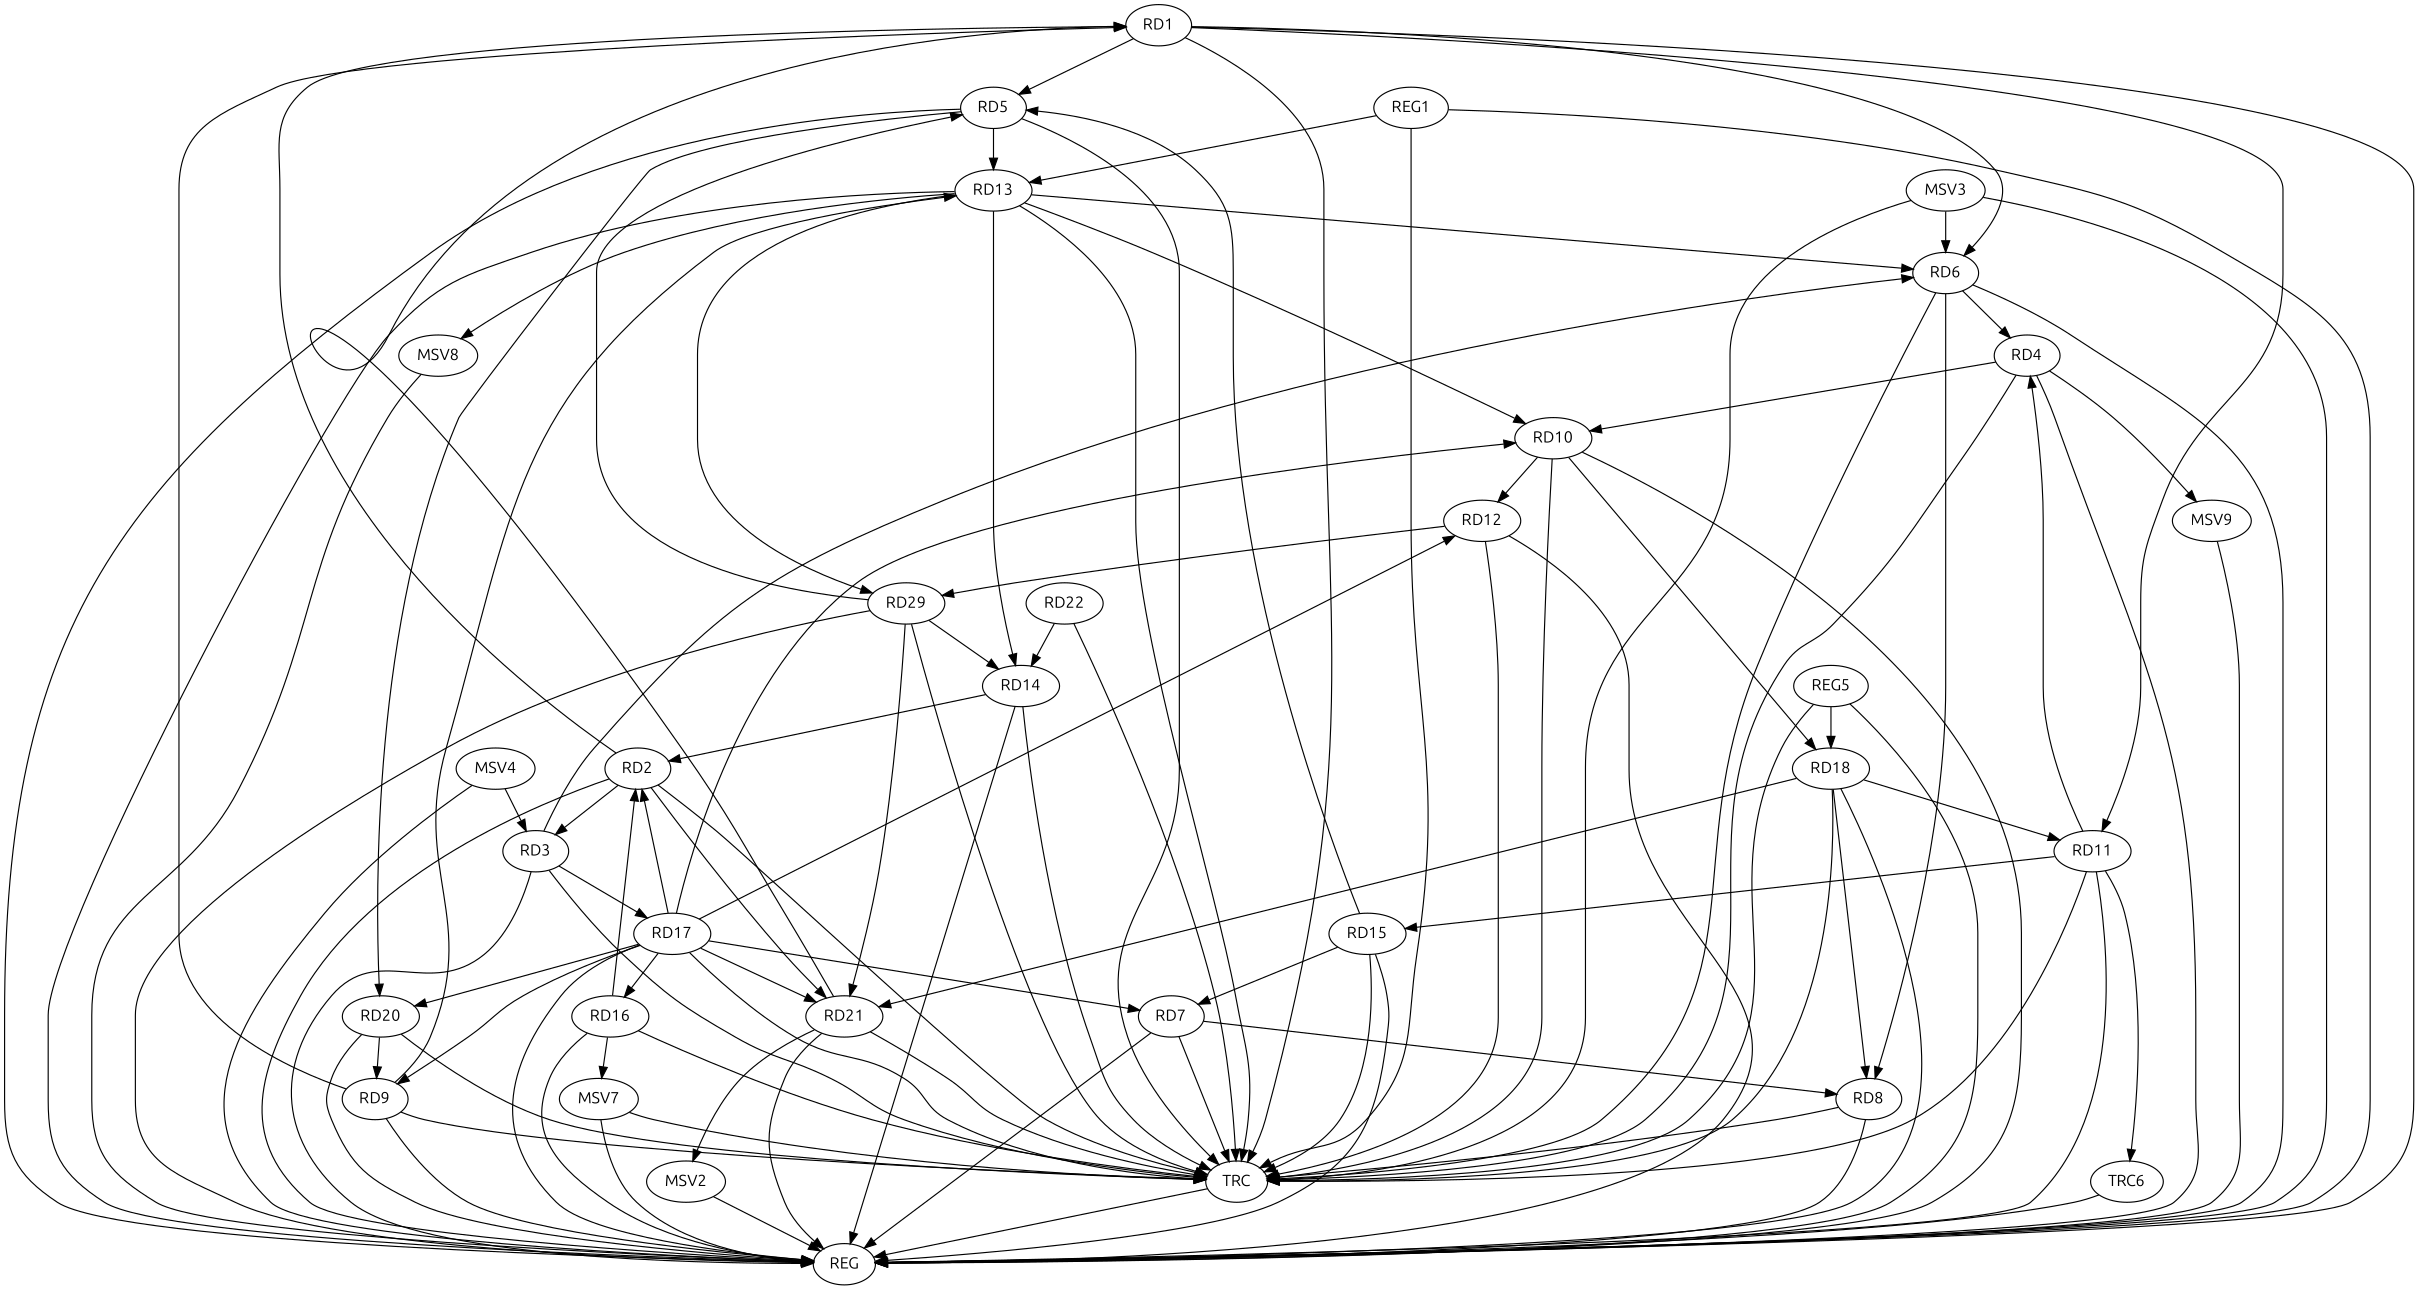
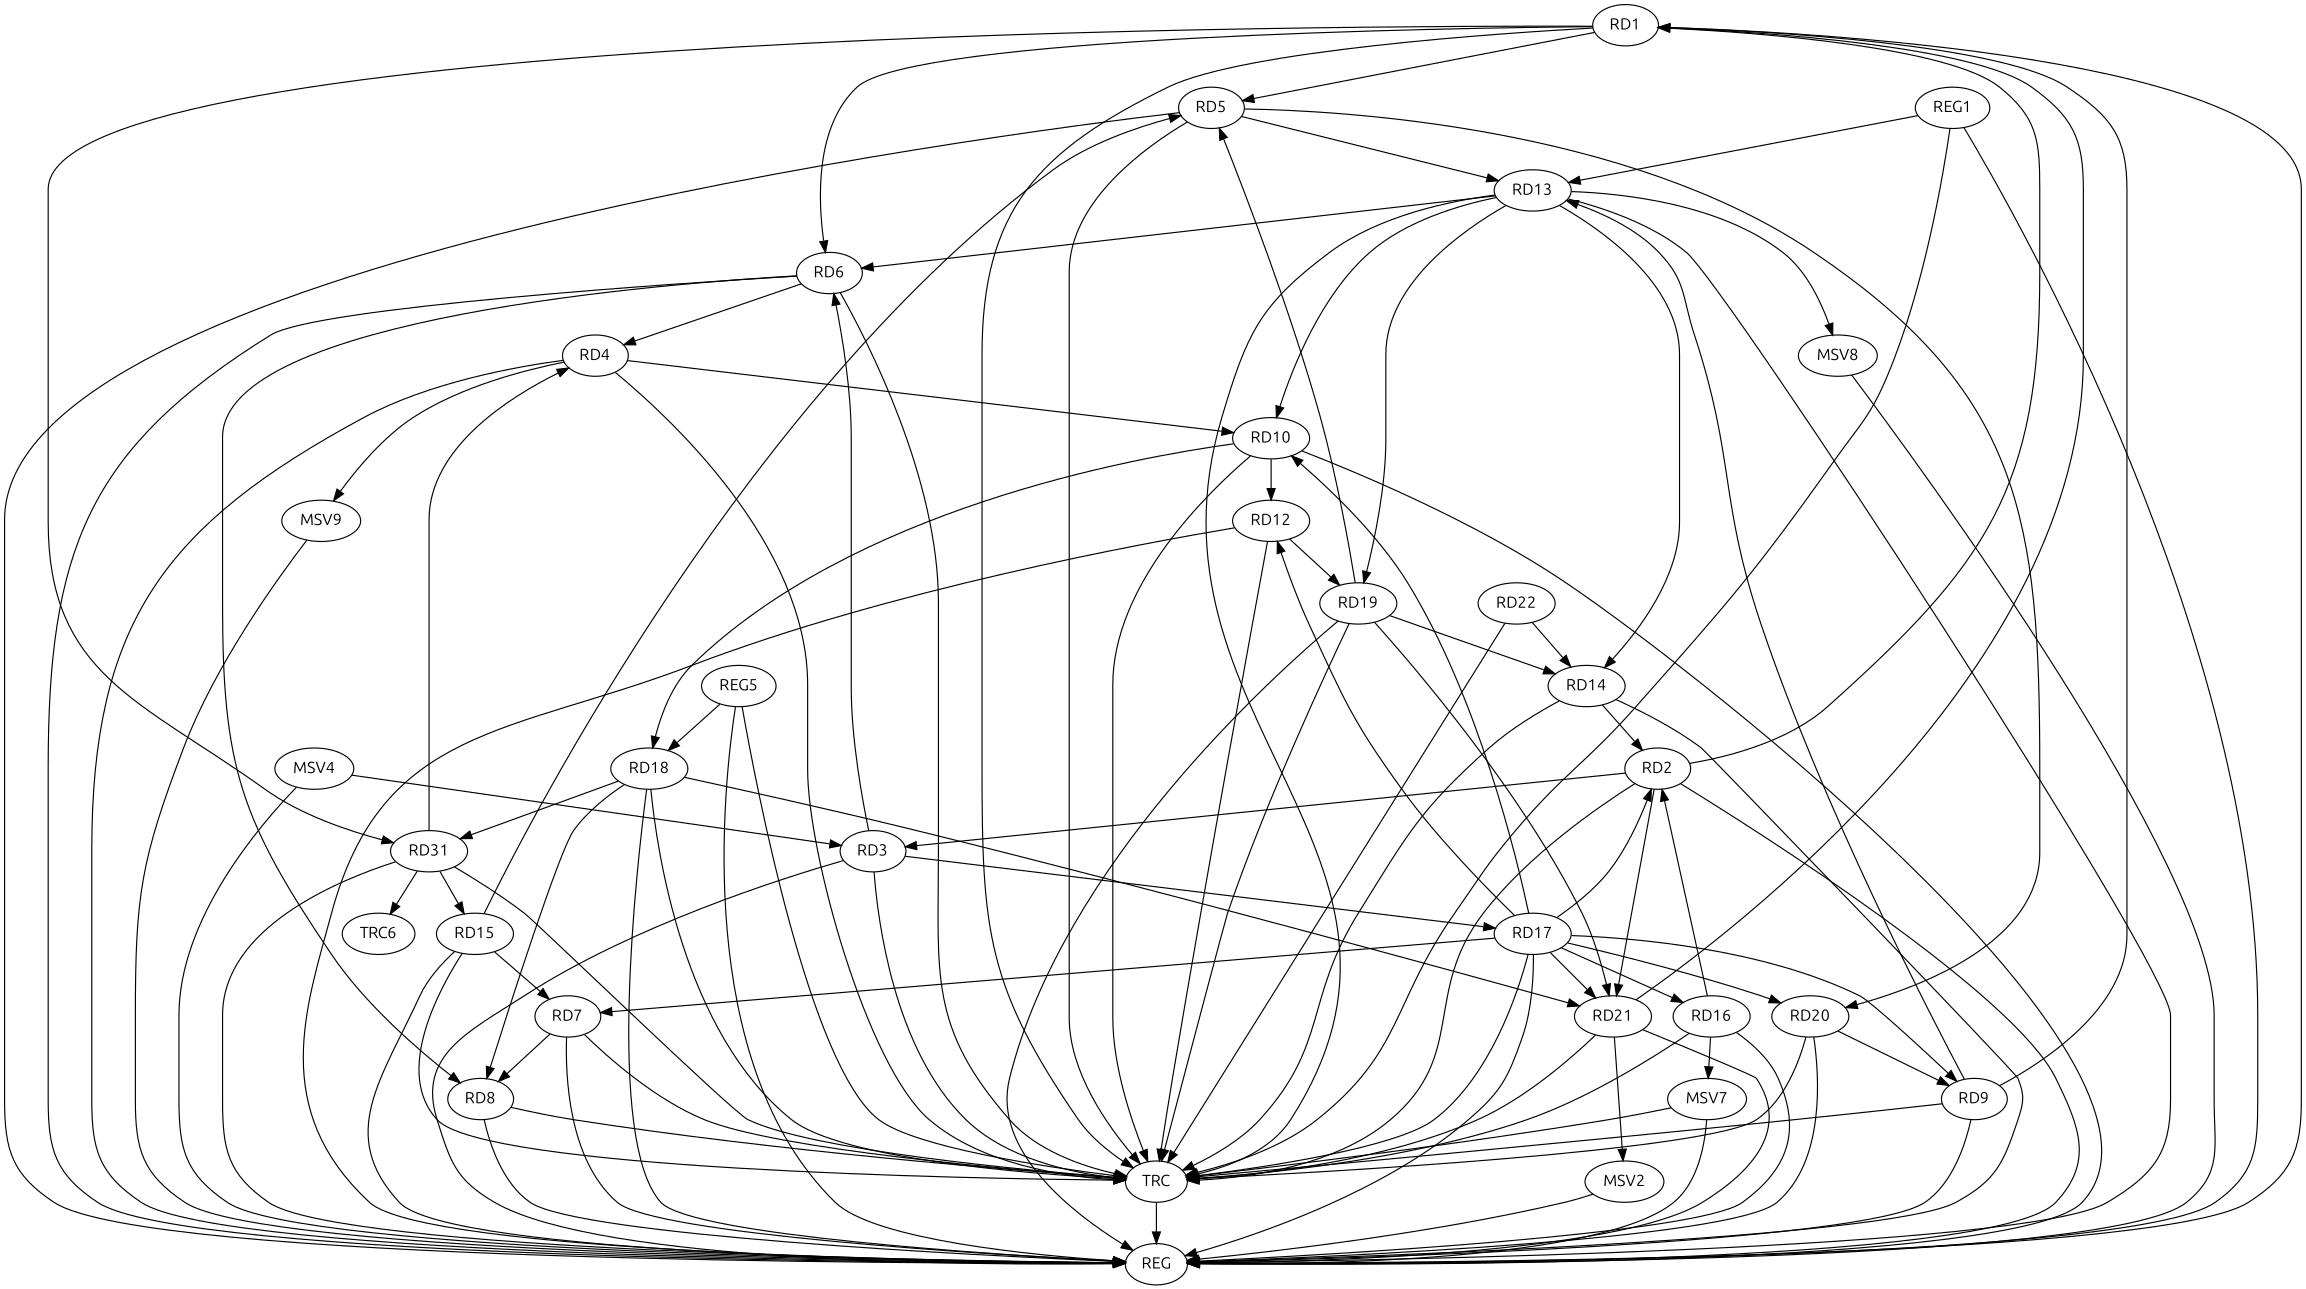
(1946, 190) -> none
(906, 603) -> (1358, 603)
(2093, 851) -> (429, 851)
(1495, 1248) -> none
